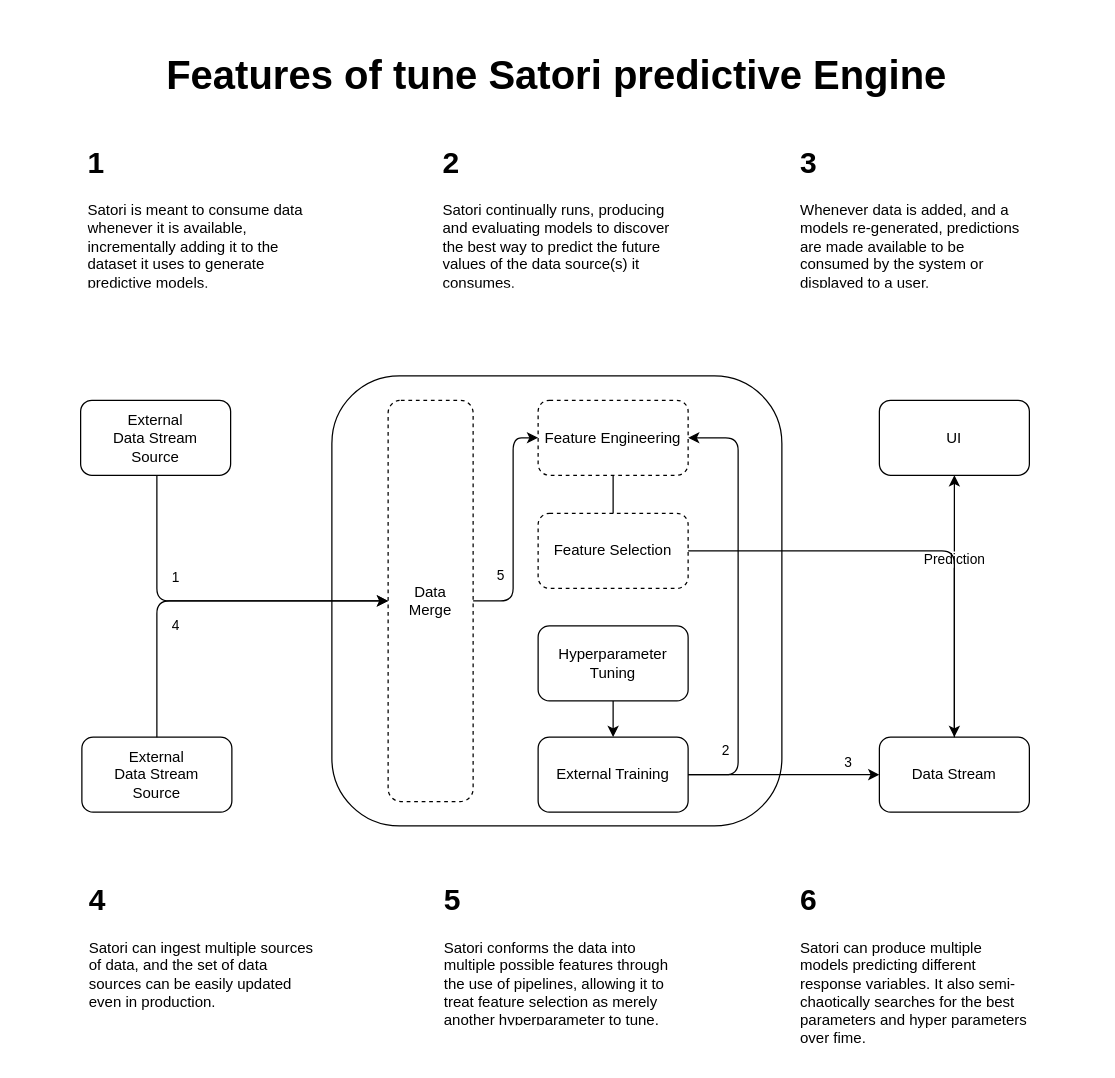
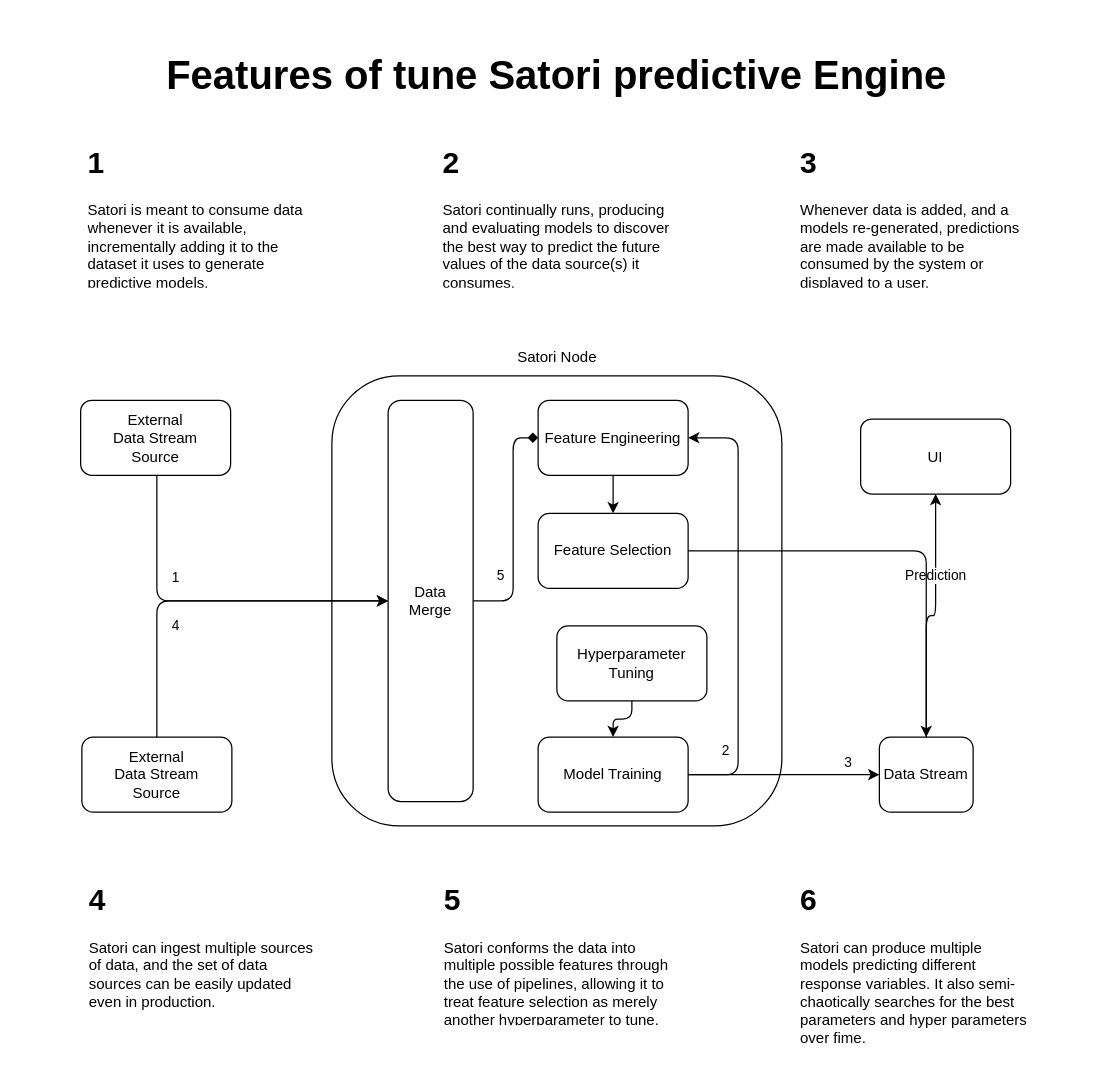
none -> (558, 357)
(528, 438) -> (527, 438)
(613, 438) -> (613, 438)
(954, 438) -> (936, 456)
(613, 507) -> (613, 503)
(613, 551) -> (613, 551)
(431, 601) -> (431, 601)
(613, 663) -> (632, 663)
(613, 774) -> (613, 774)
(954, 774) -> (926, 774)
